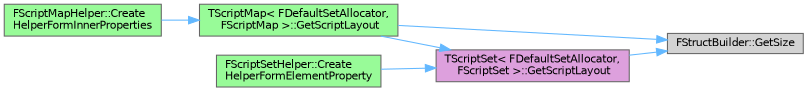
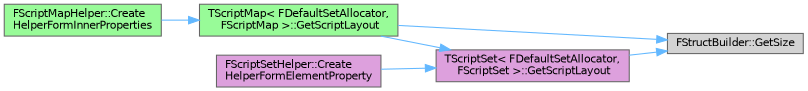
(299, 71) -> (299, 71)
